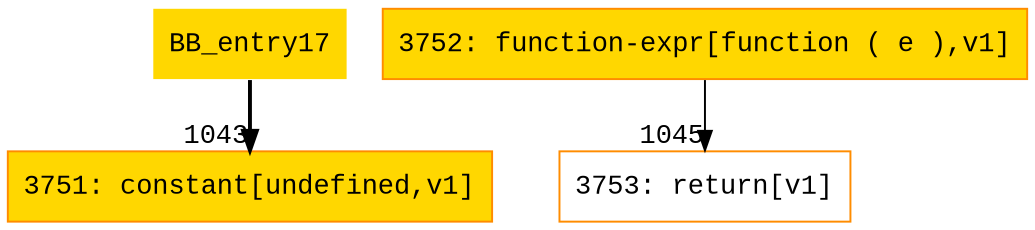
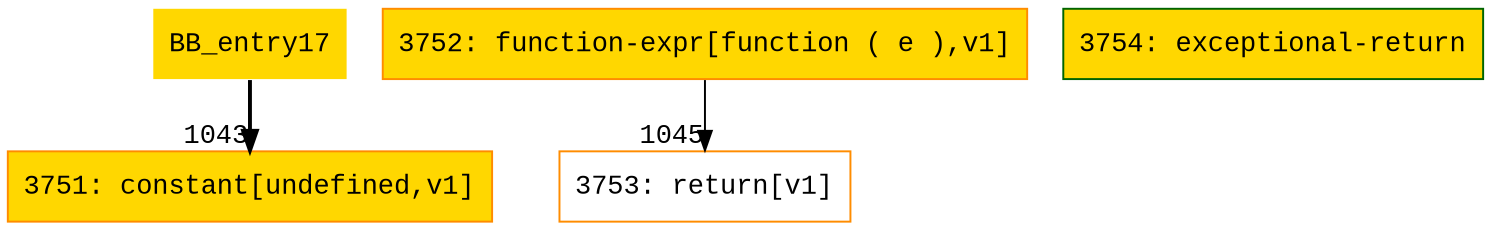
none -> (1273, 44)
